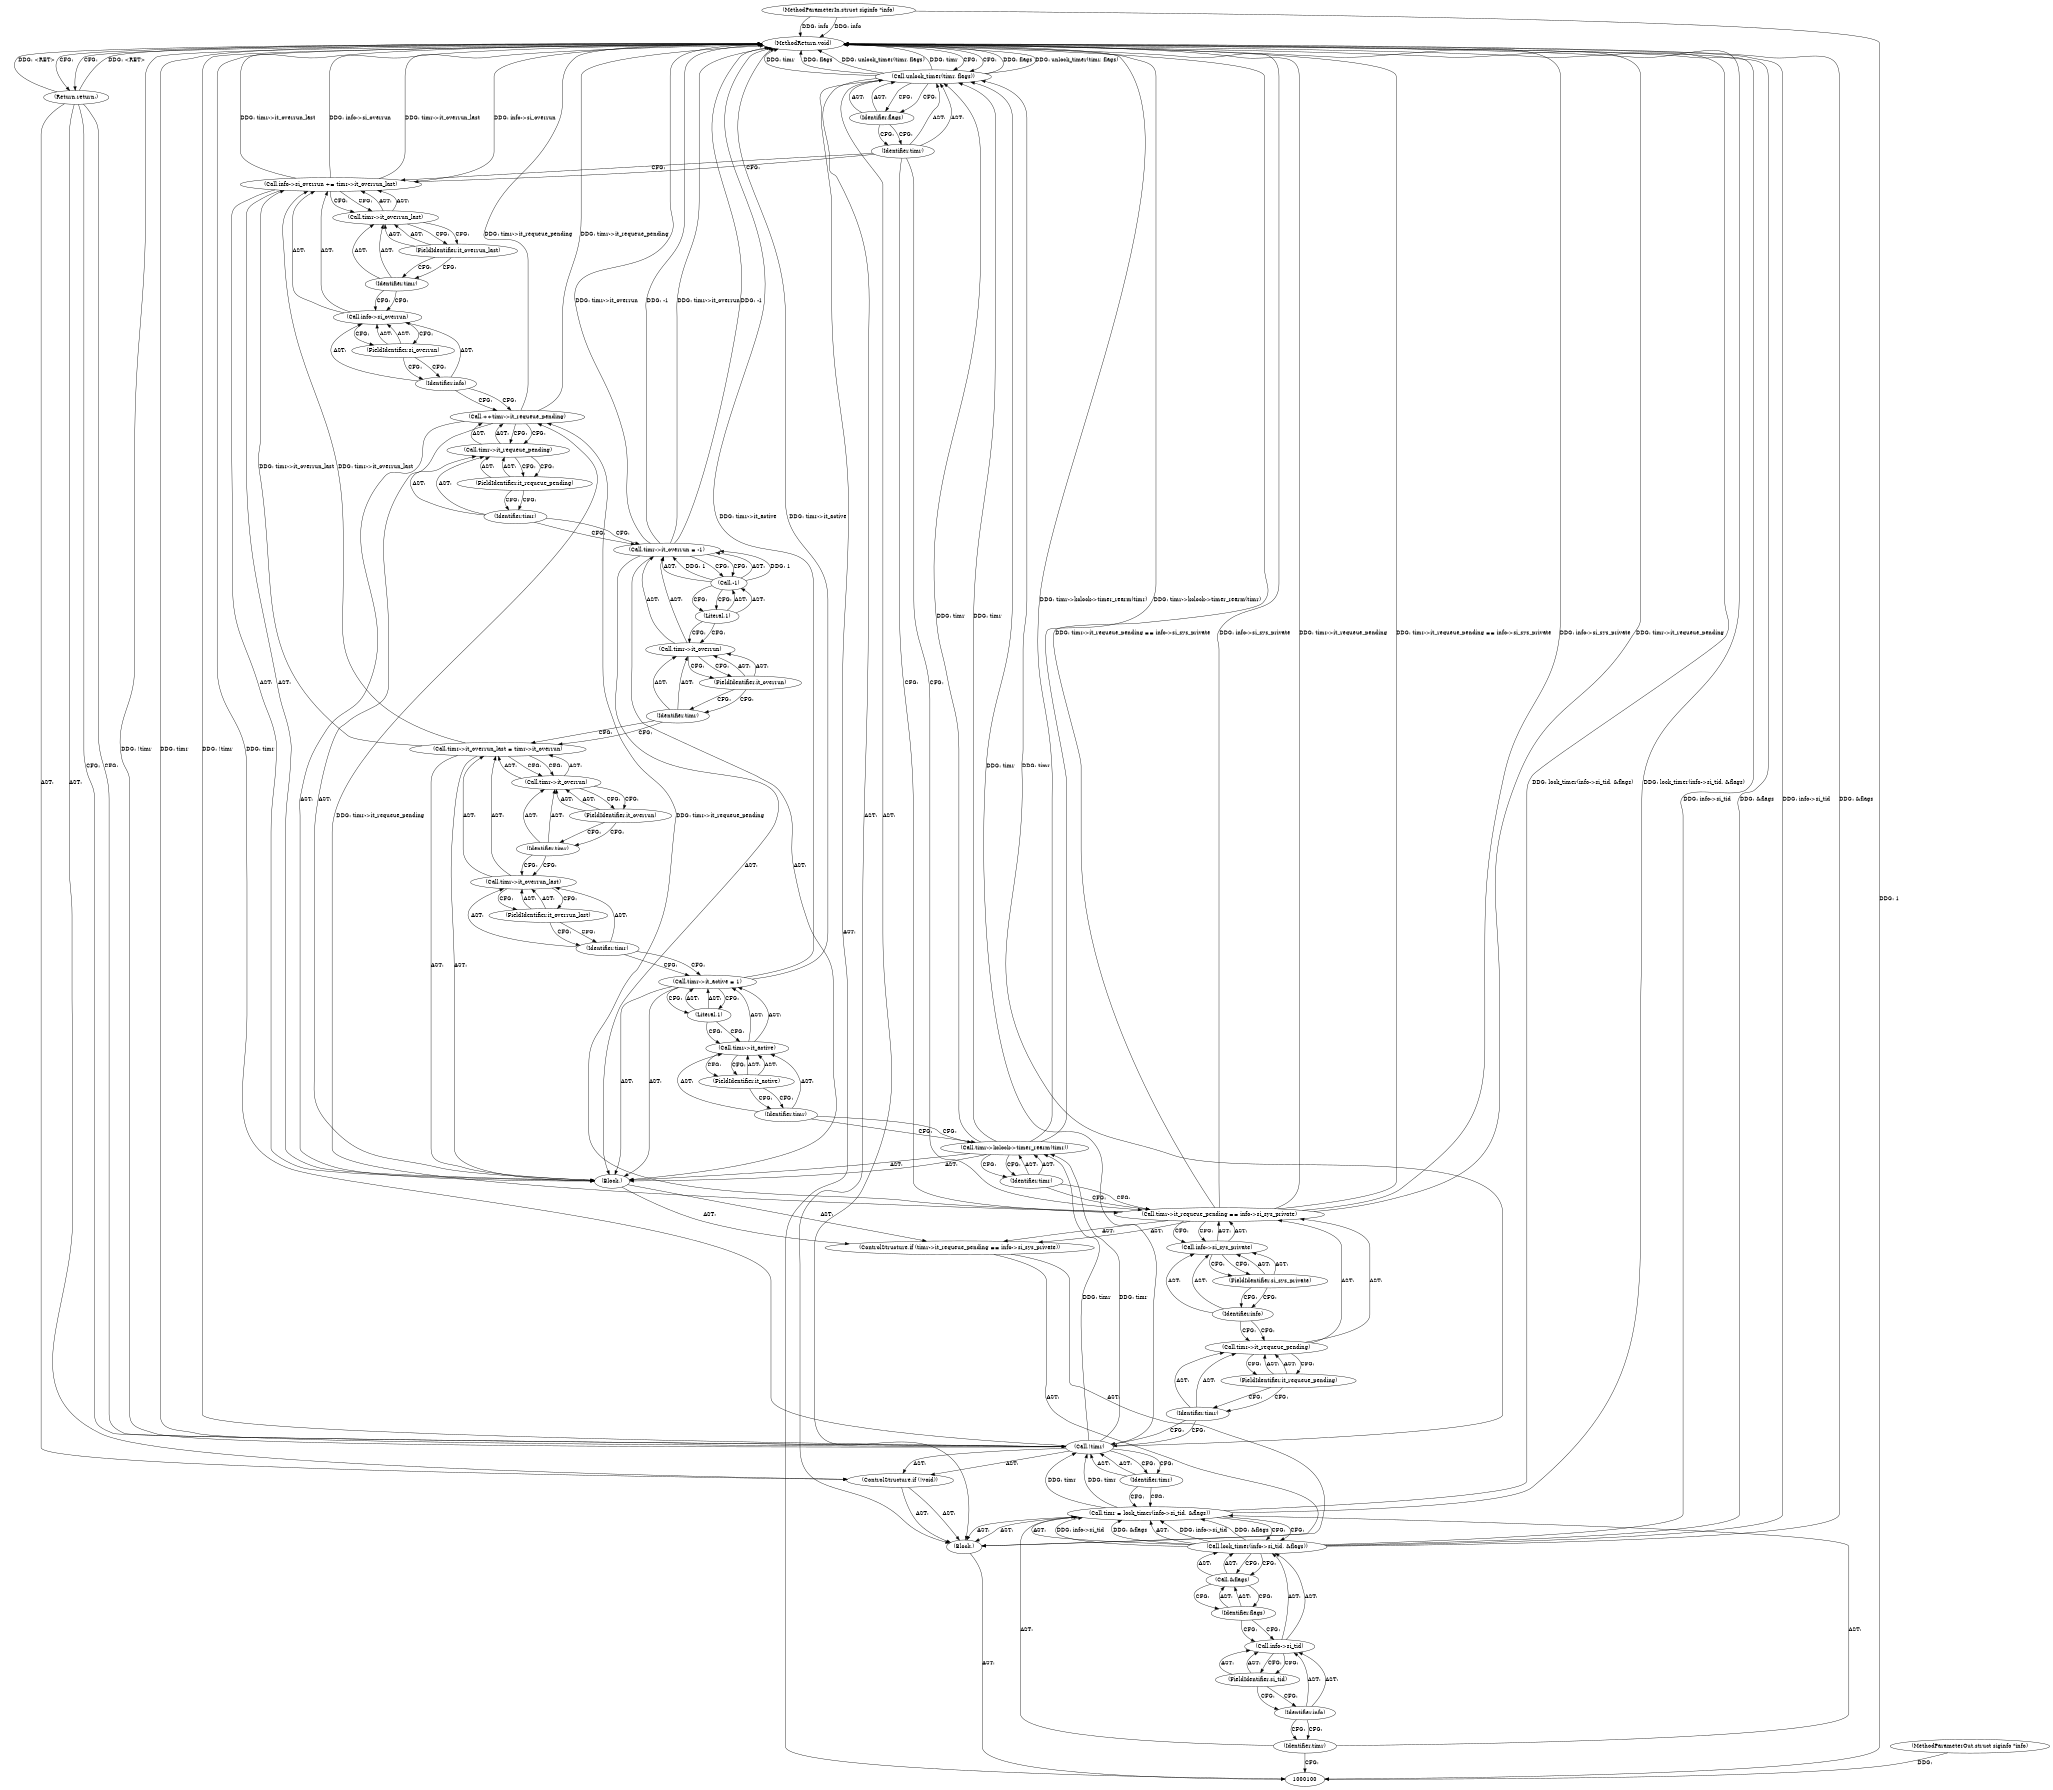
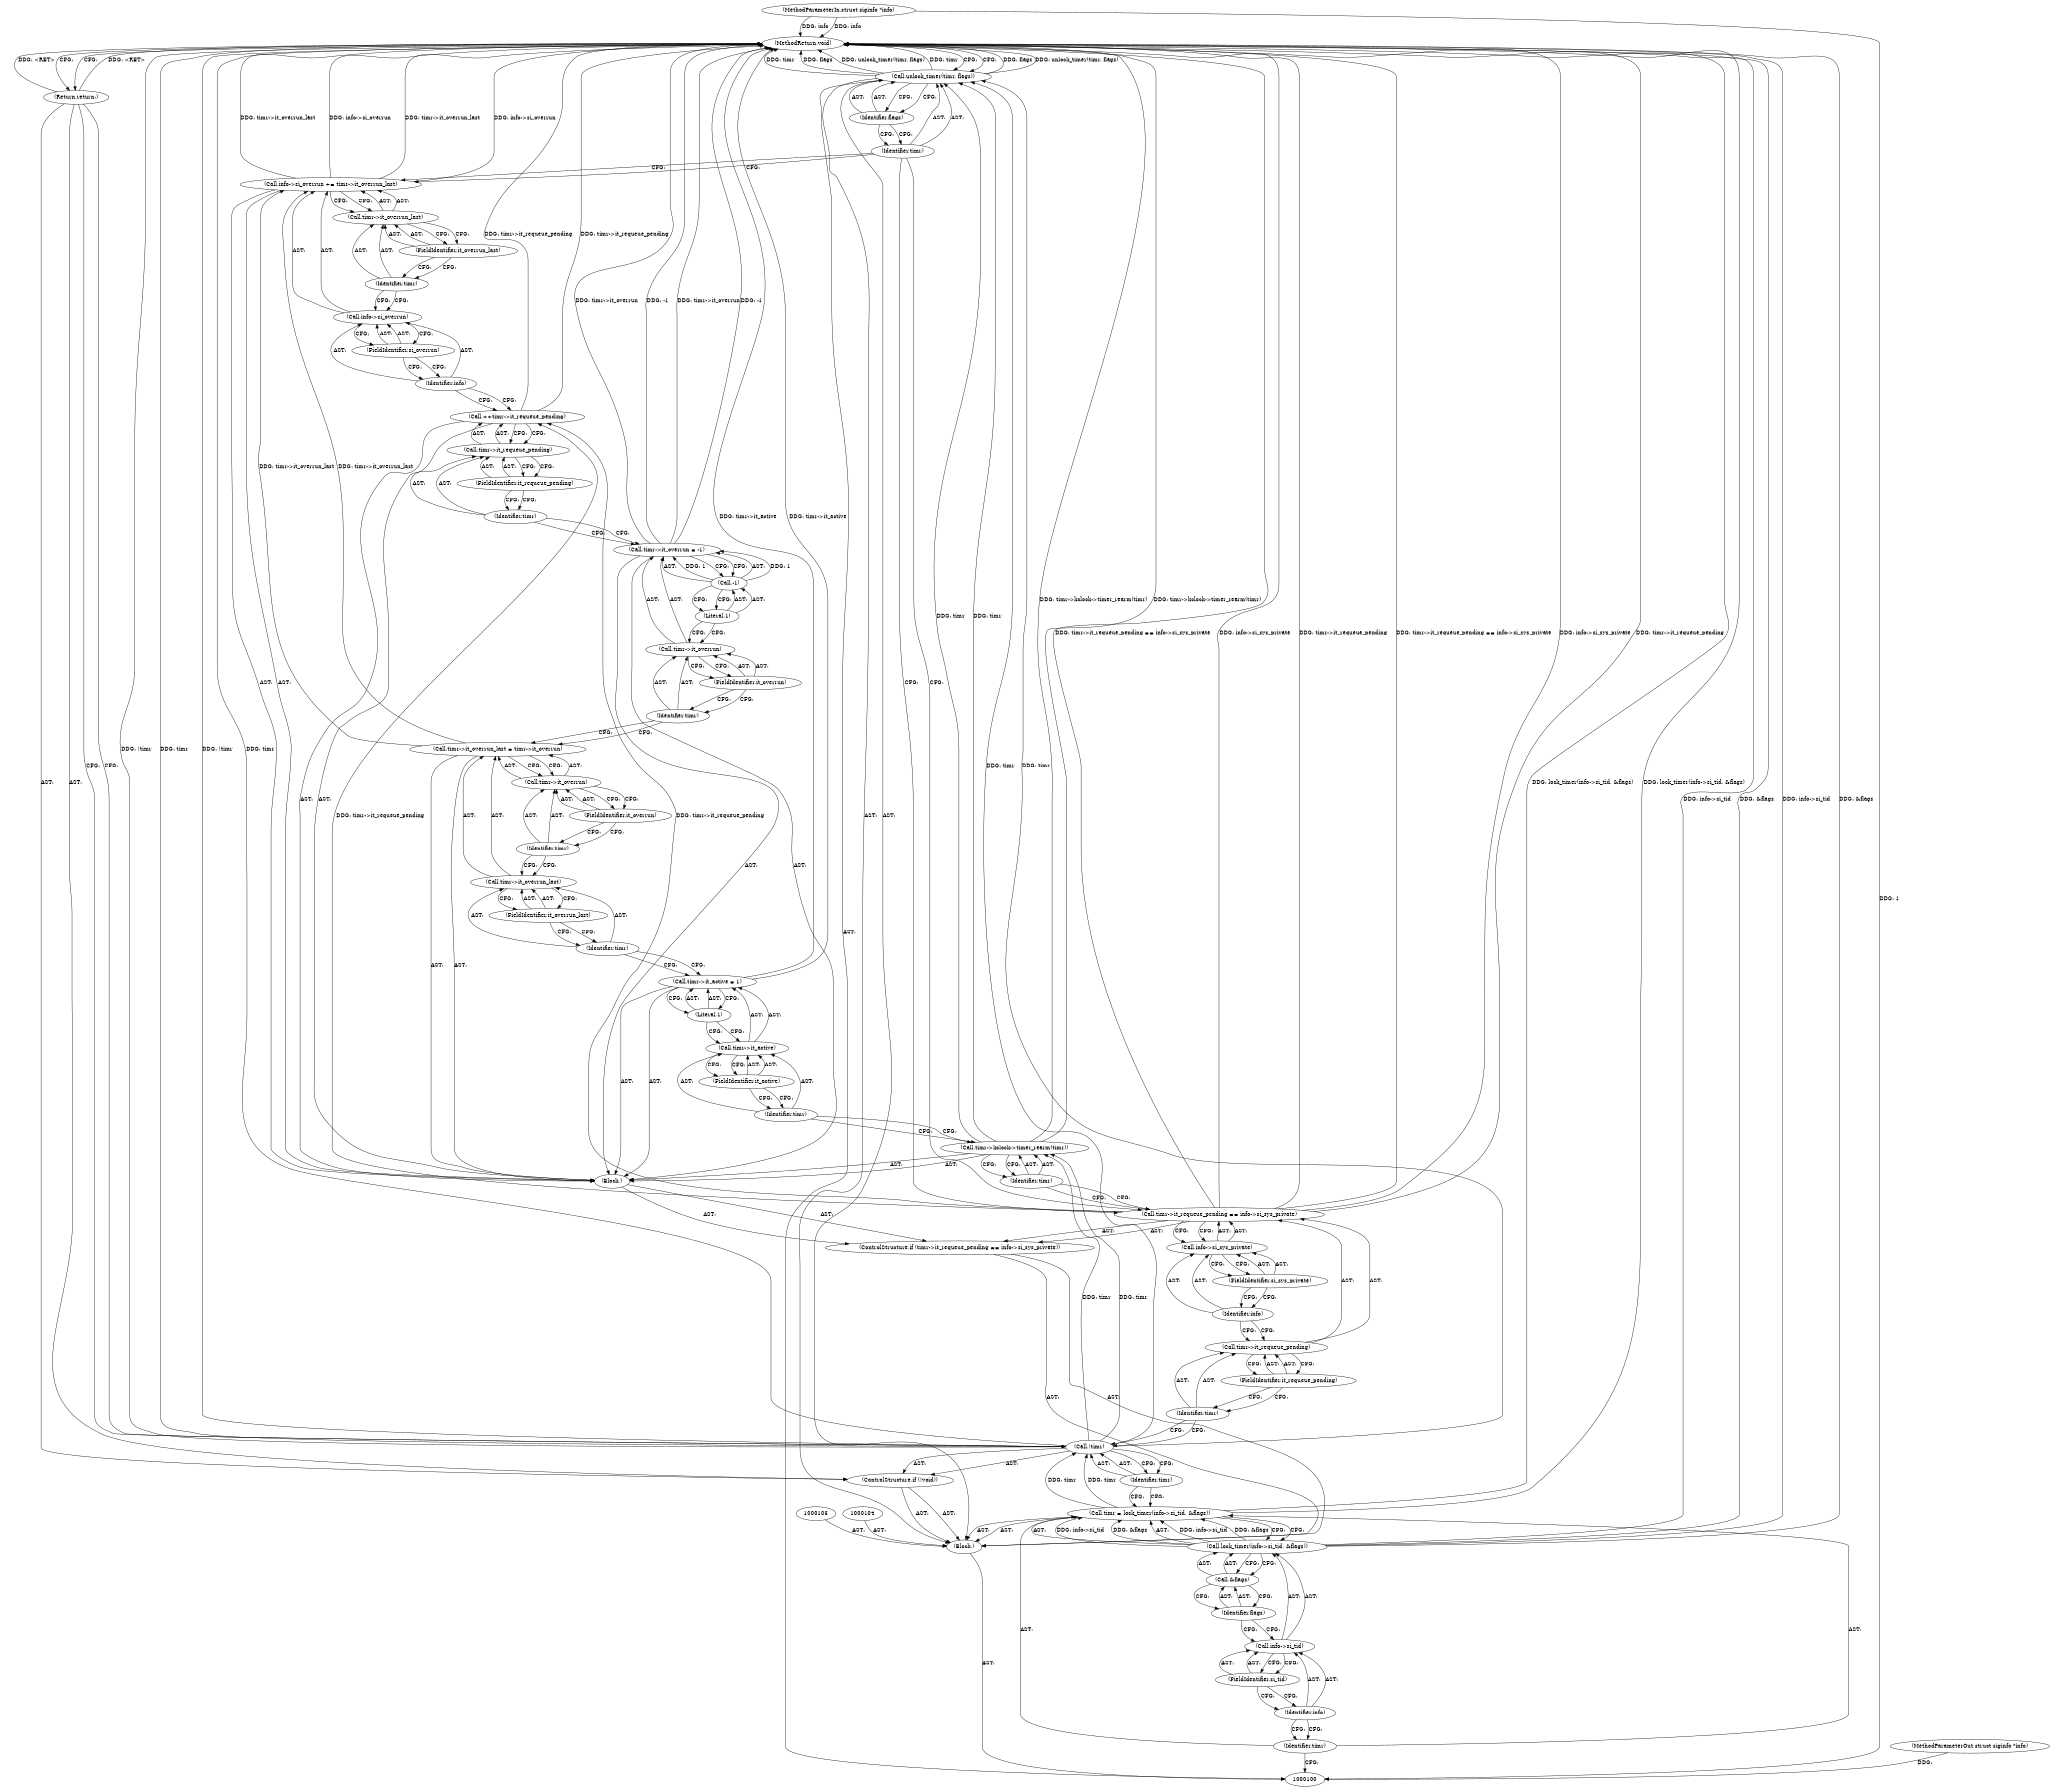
none -> (816, 1514)
none -> (863, 1514)
